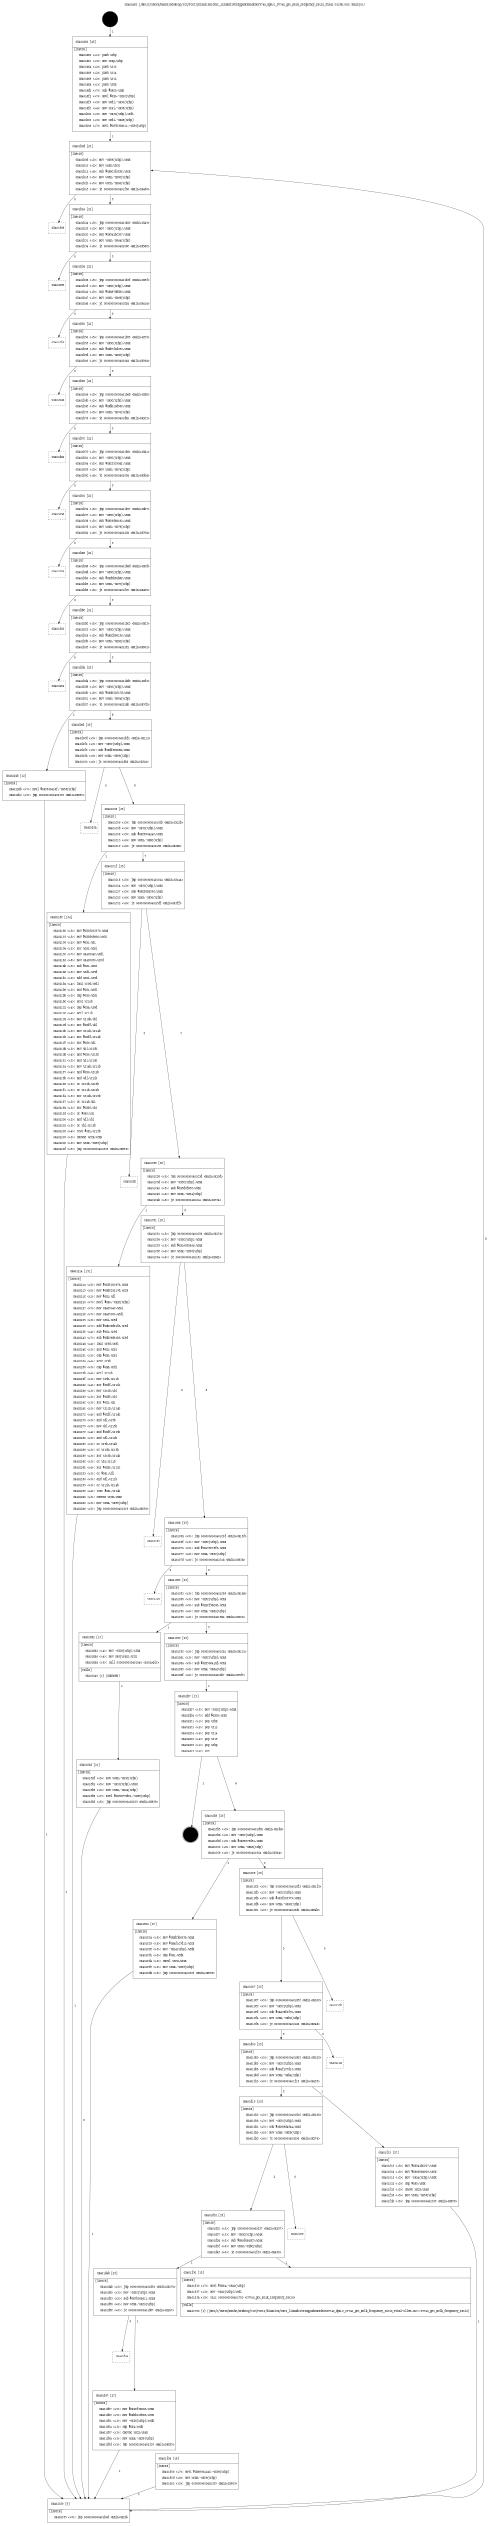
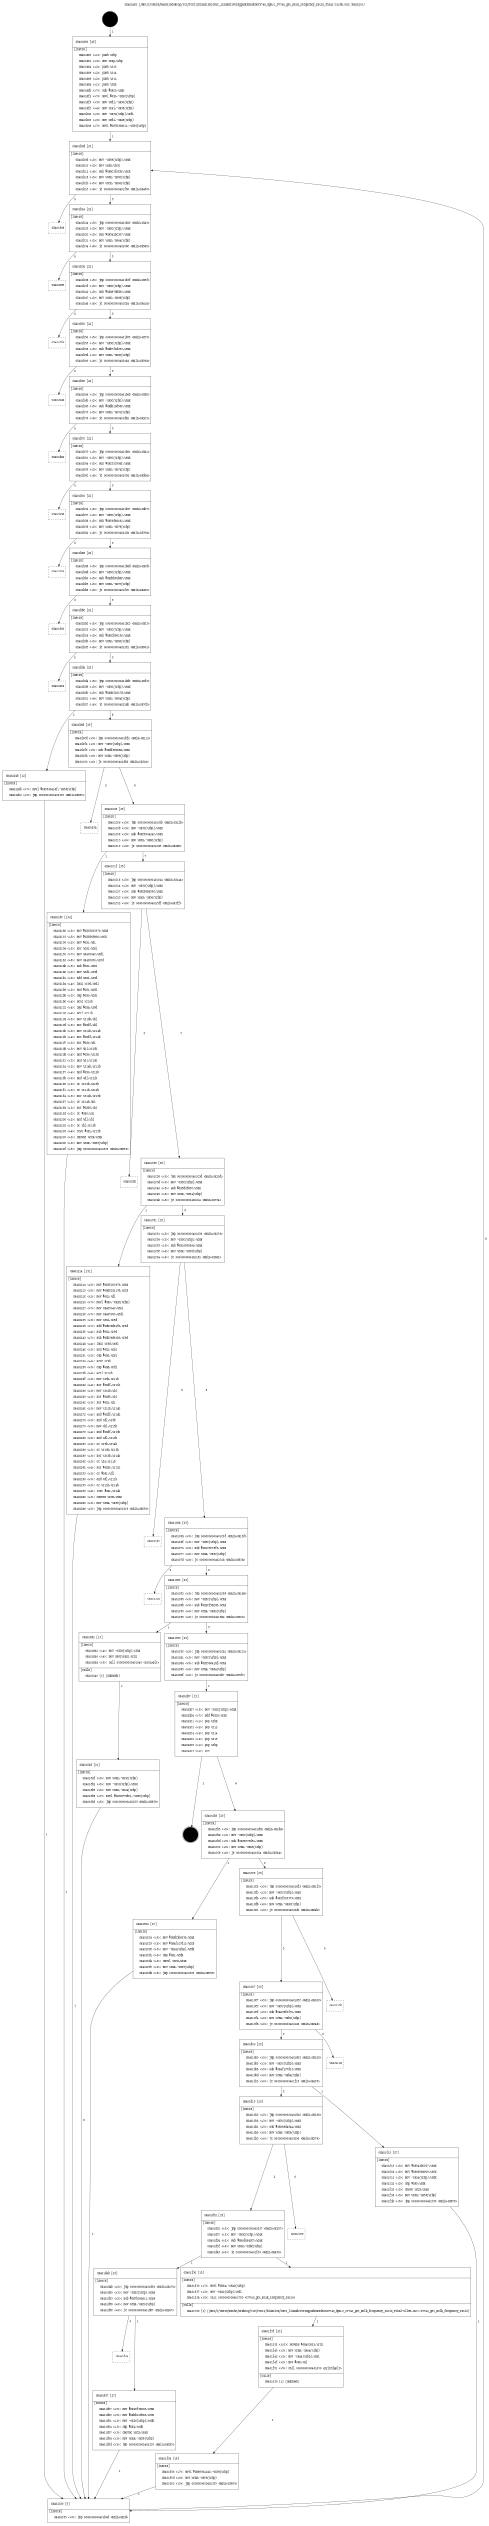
none -> (301, 2357)
